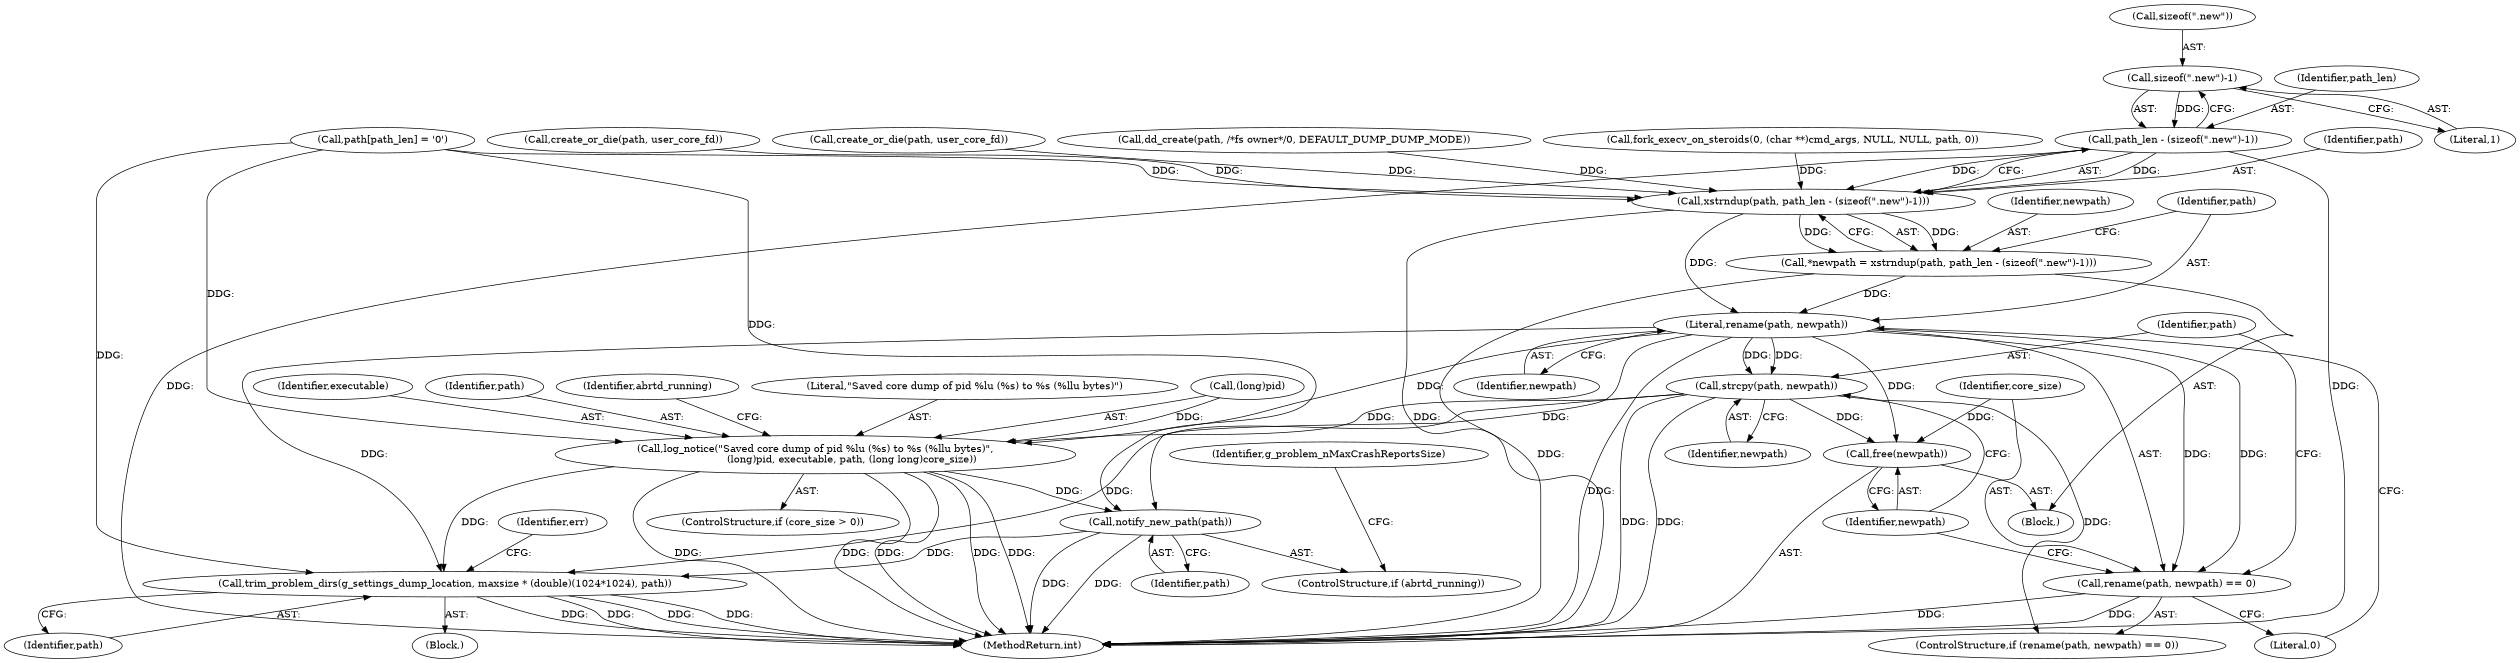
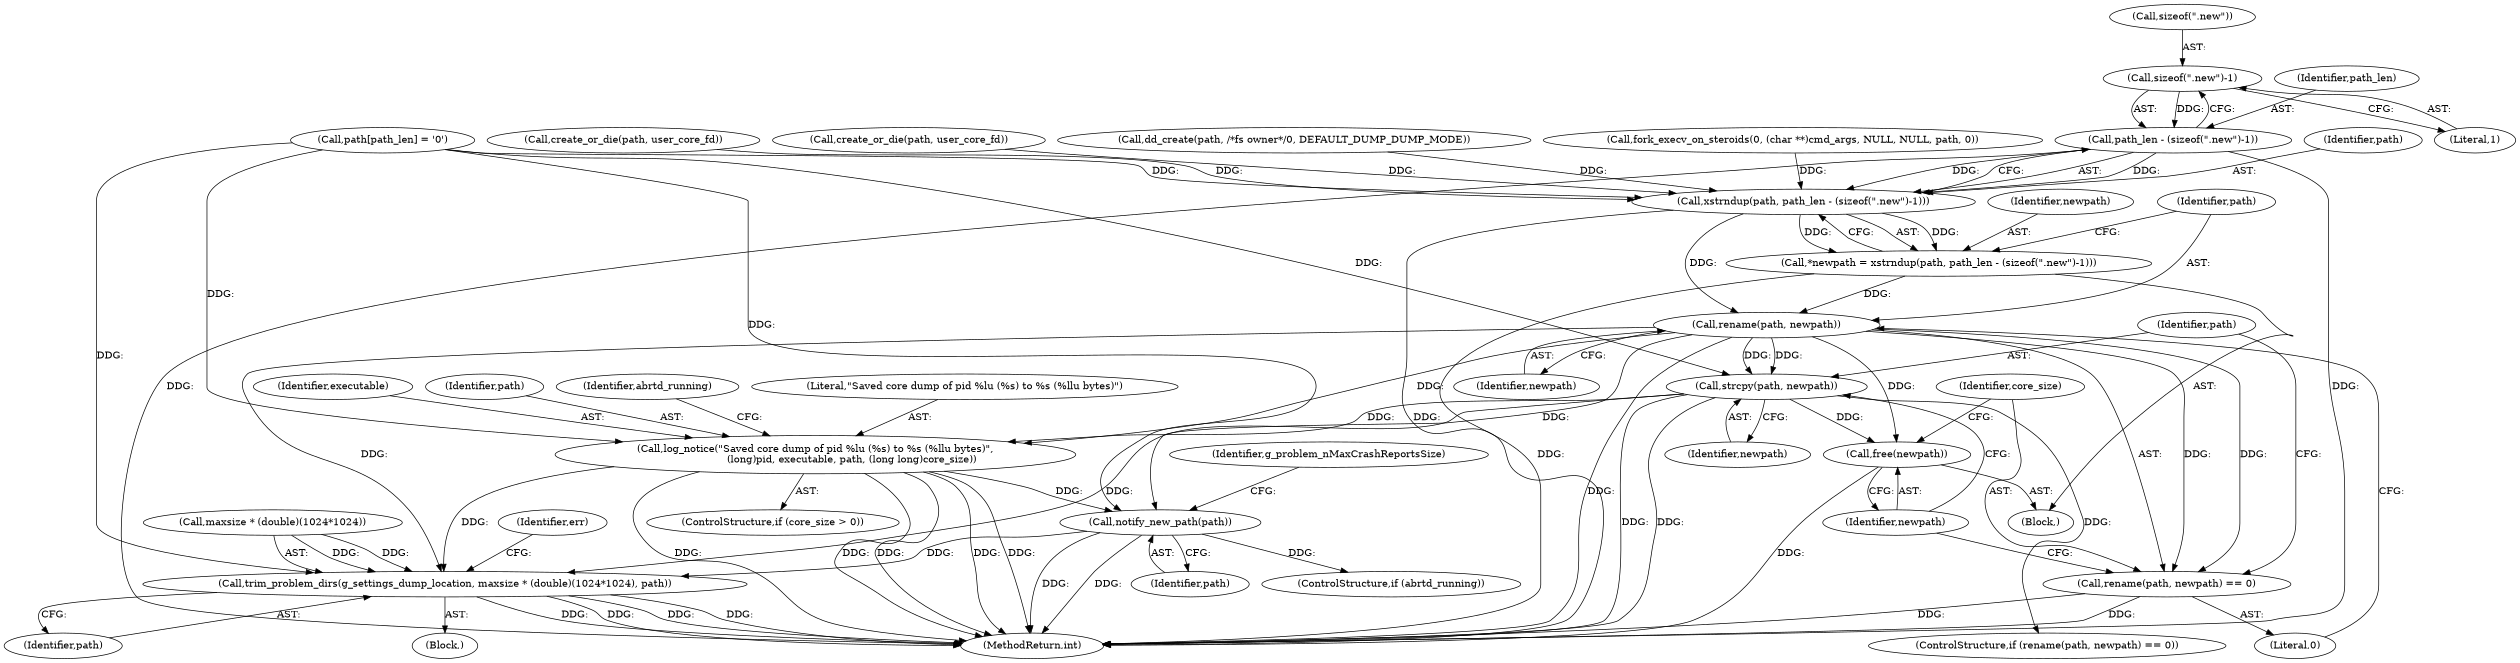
none -> (1060, 212)
(1767, 325) -> (1767, 325)
(1248, 387) -> none
(1982, 418) -> (1982, 418)
(1359, 516) -> (1248, 487)
none -> (273, 523)
(1303, 553) -> (1303, 553)
(1793, 553) -> (1793, 553)
(2254, 615) -> (2254, 615)
(2146, 618) -> none
